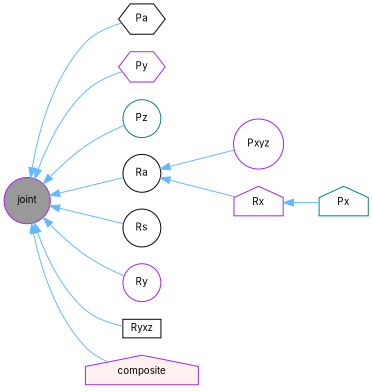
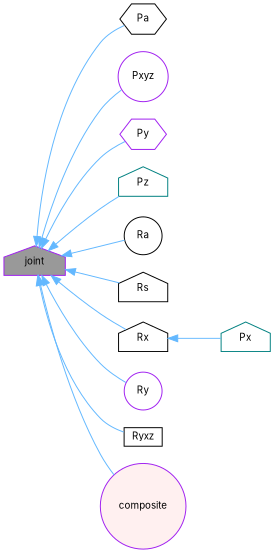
(142, 119) -> (143, 183)
(202, 158) -> (72, 158)
(203, 189) -> (91, 307)
(27, 201) -> (35, 262)
(259, 203) -> (143, 338)
(142, 228) -> (143, 289)
(142, 372) -> (143, 506)
